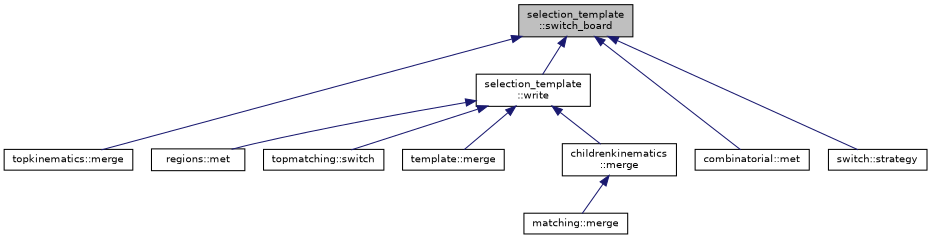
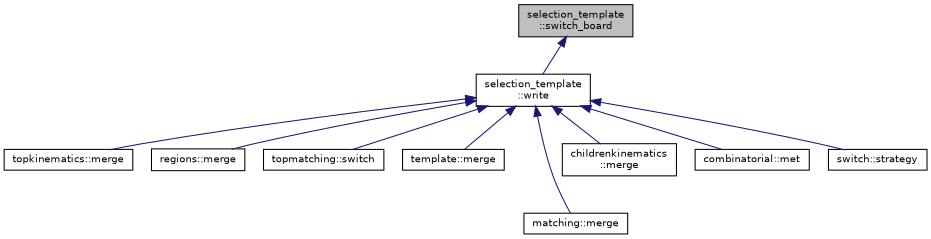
(307, 94) -> (287, 122)
(738, 95) -> (723, 124)
(672, 96) -> (657, 129)
(198, 160) -> (198, 160)
(593, 199) -> (550, 166)
